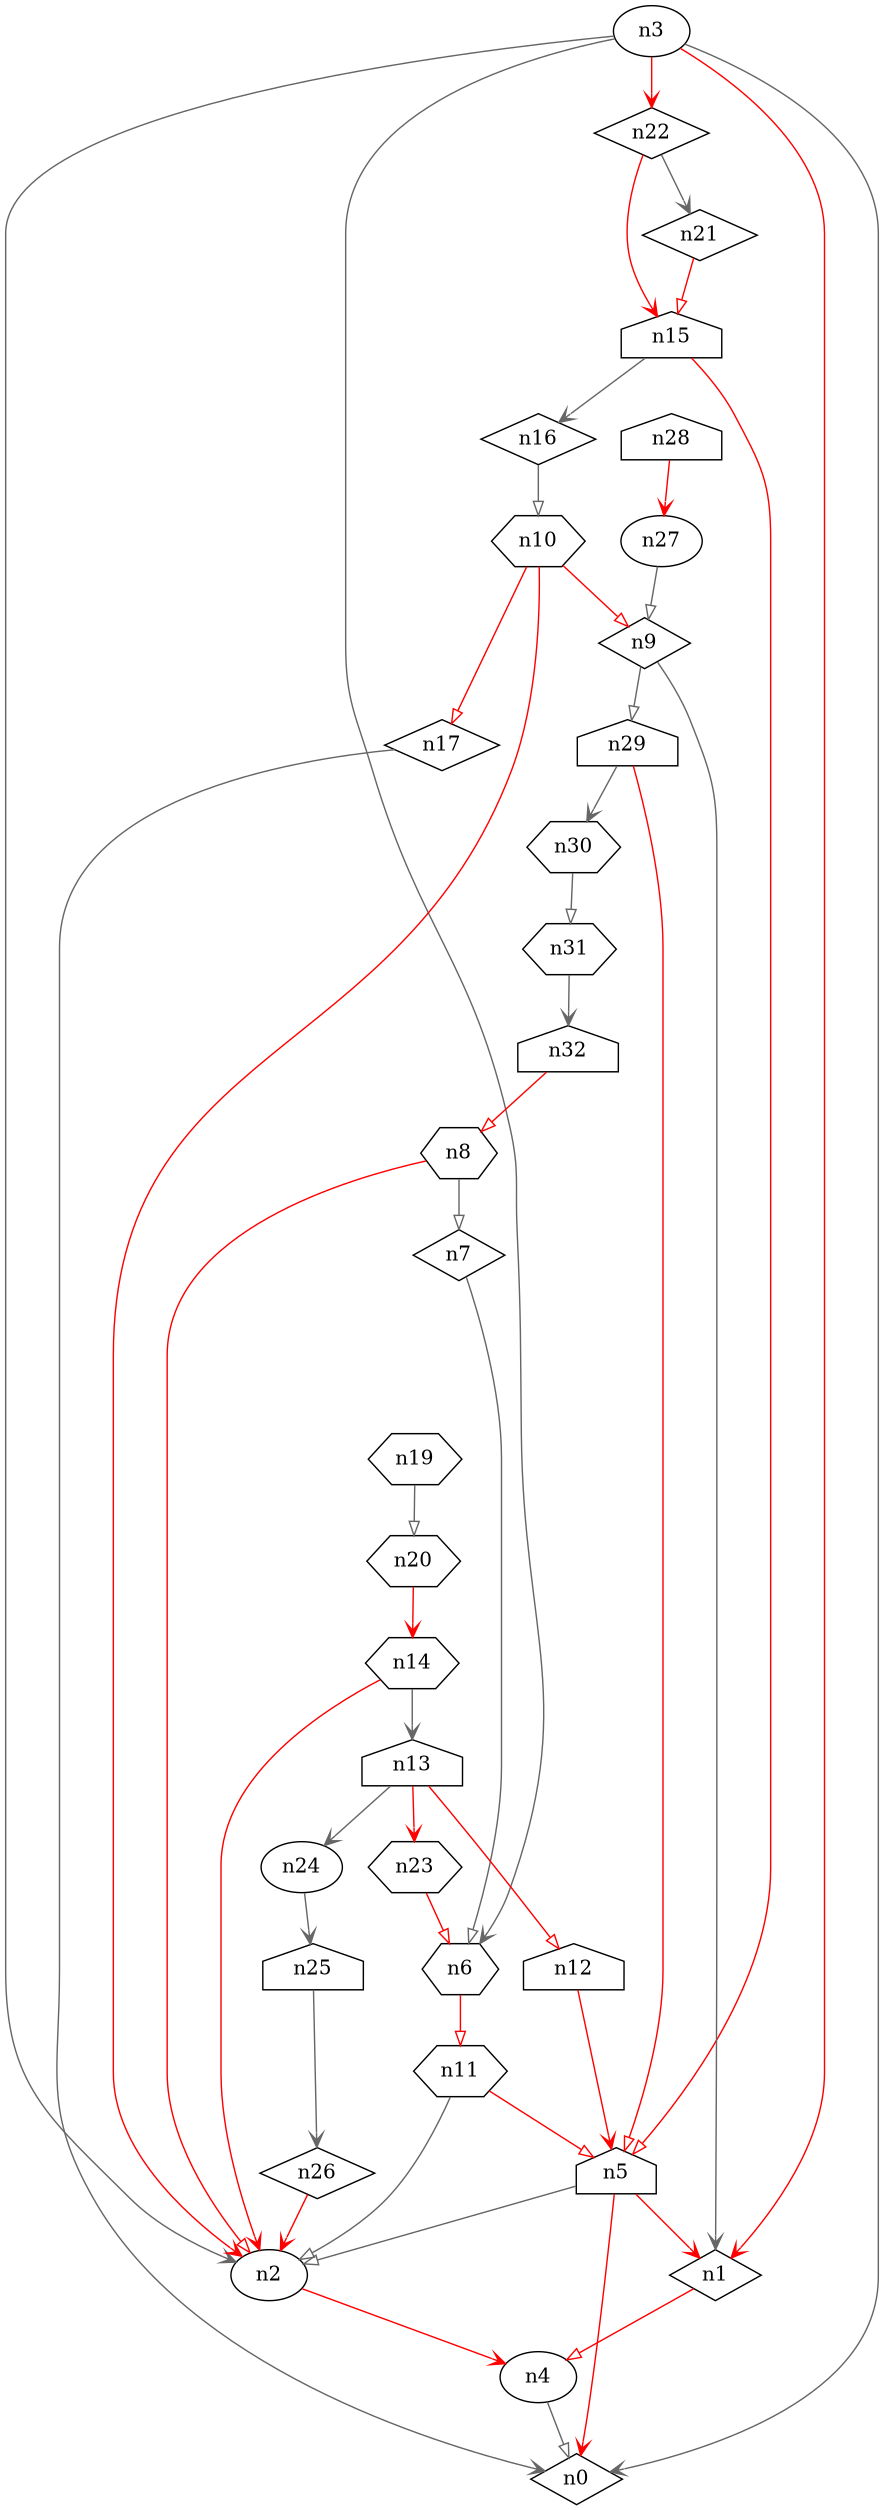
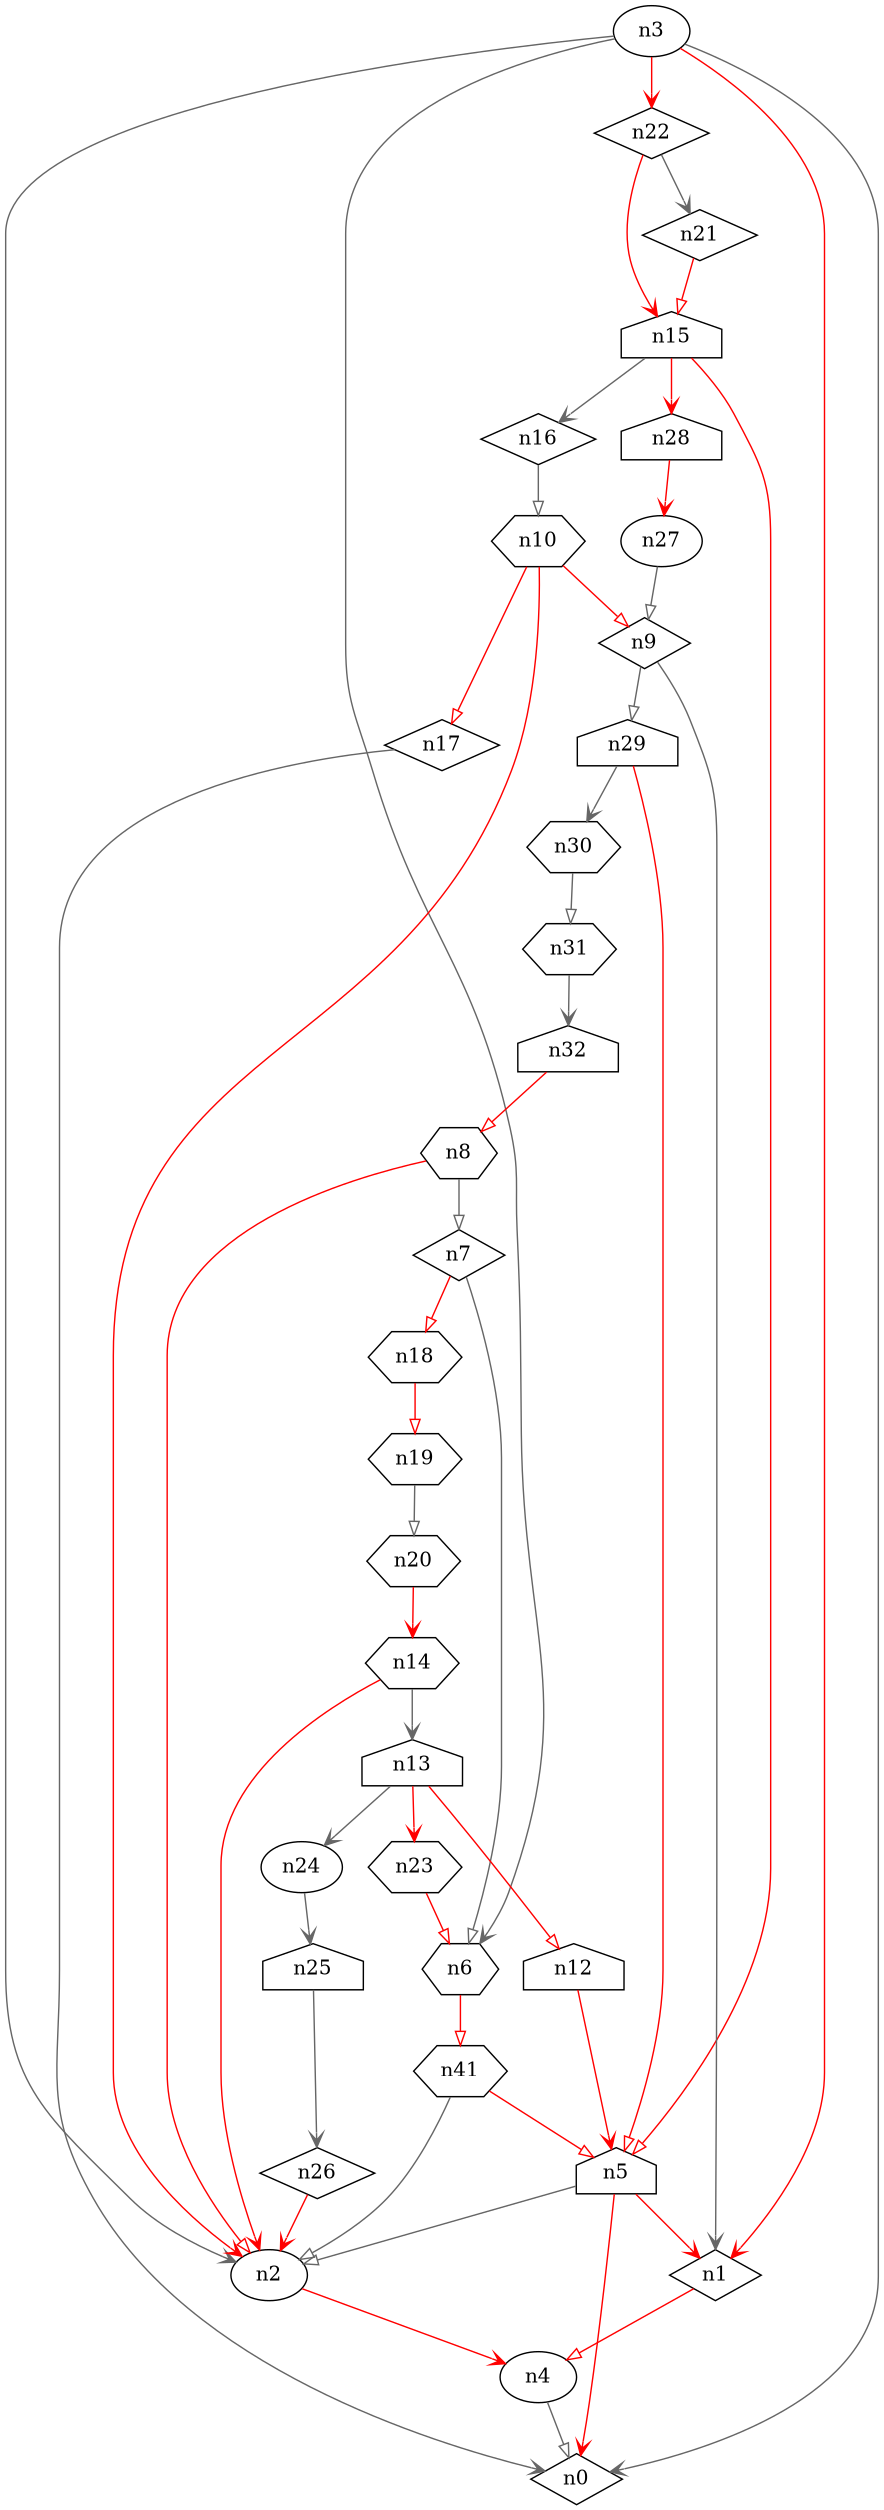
none -> (672, 379)
none -> (415, 1357)
(460, 2071) -> (460, 2071)
